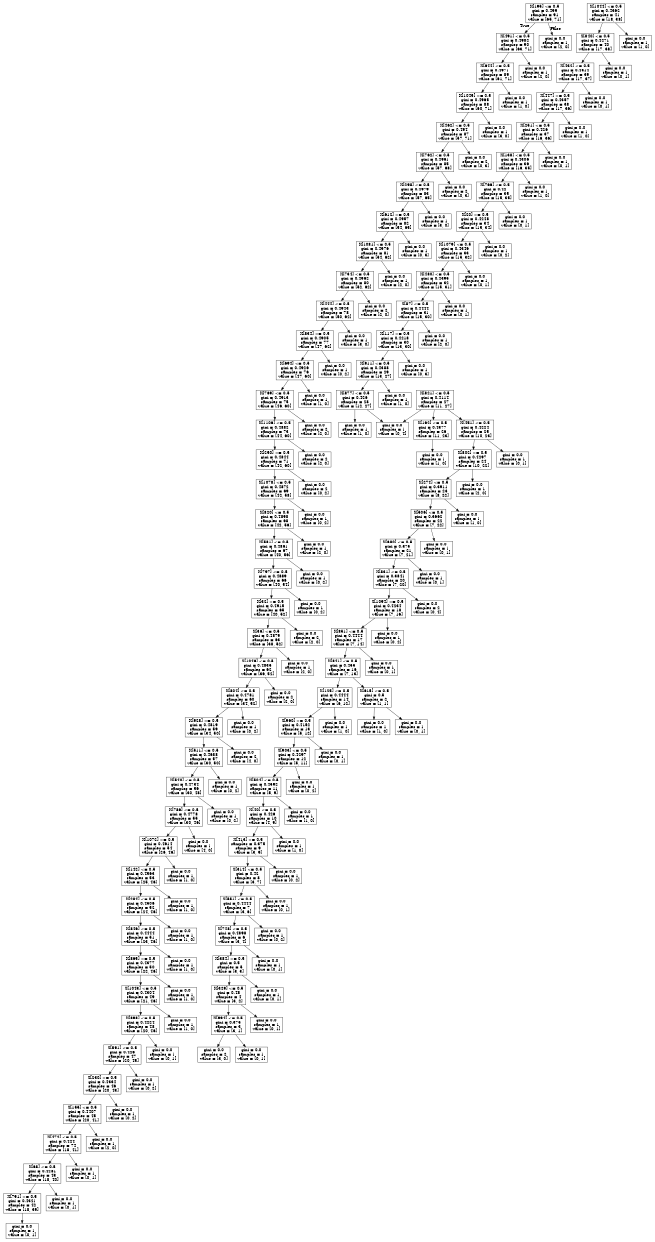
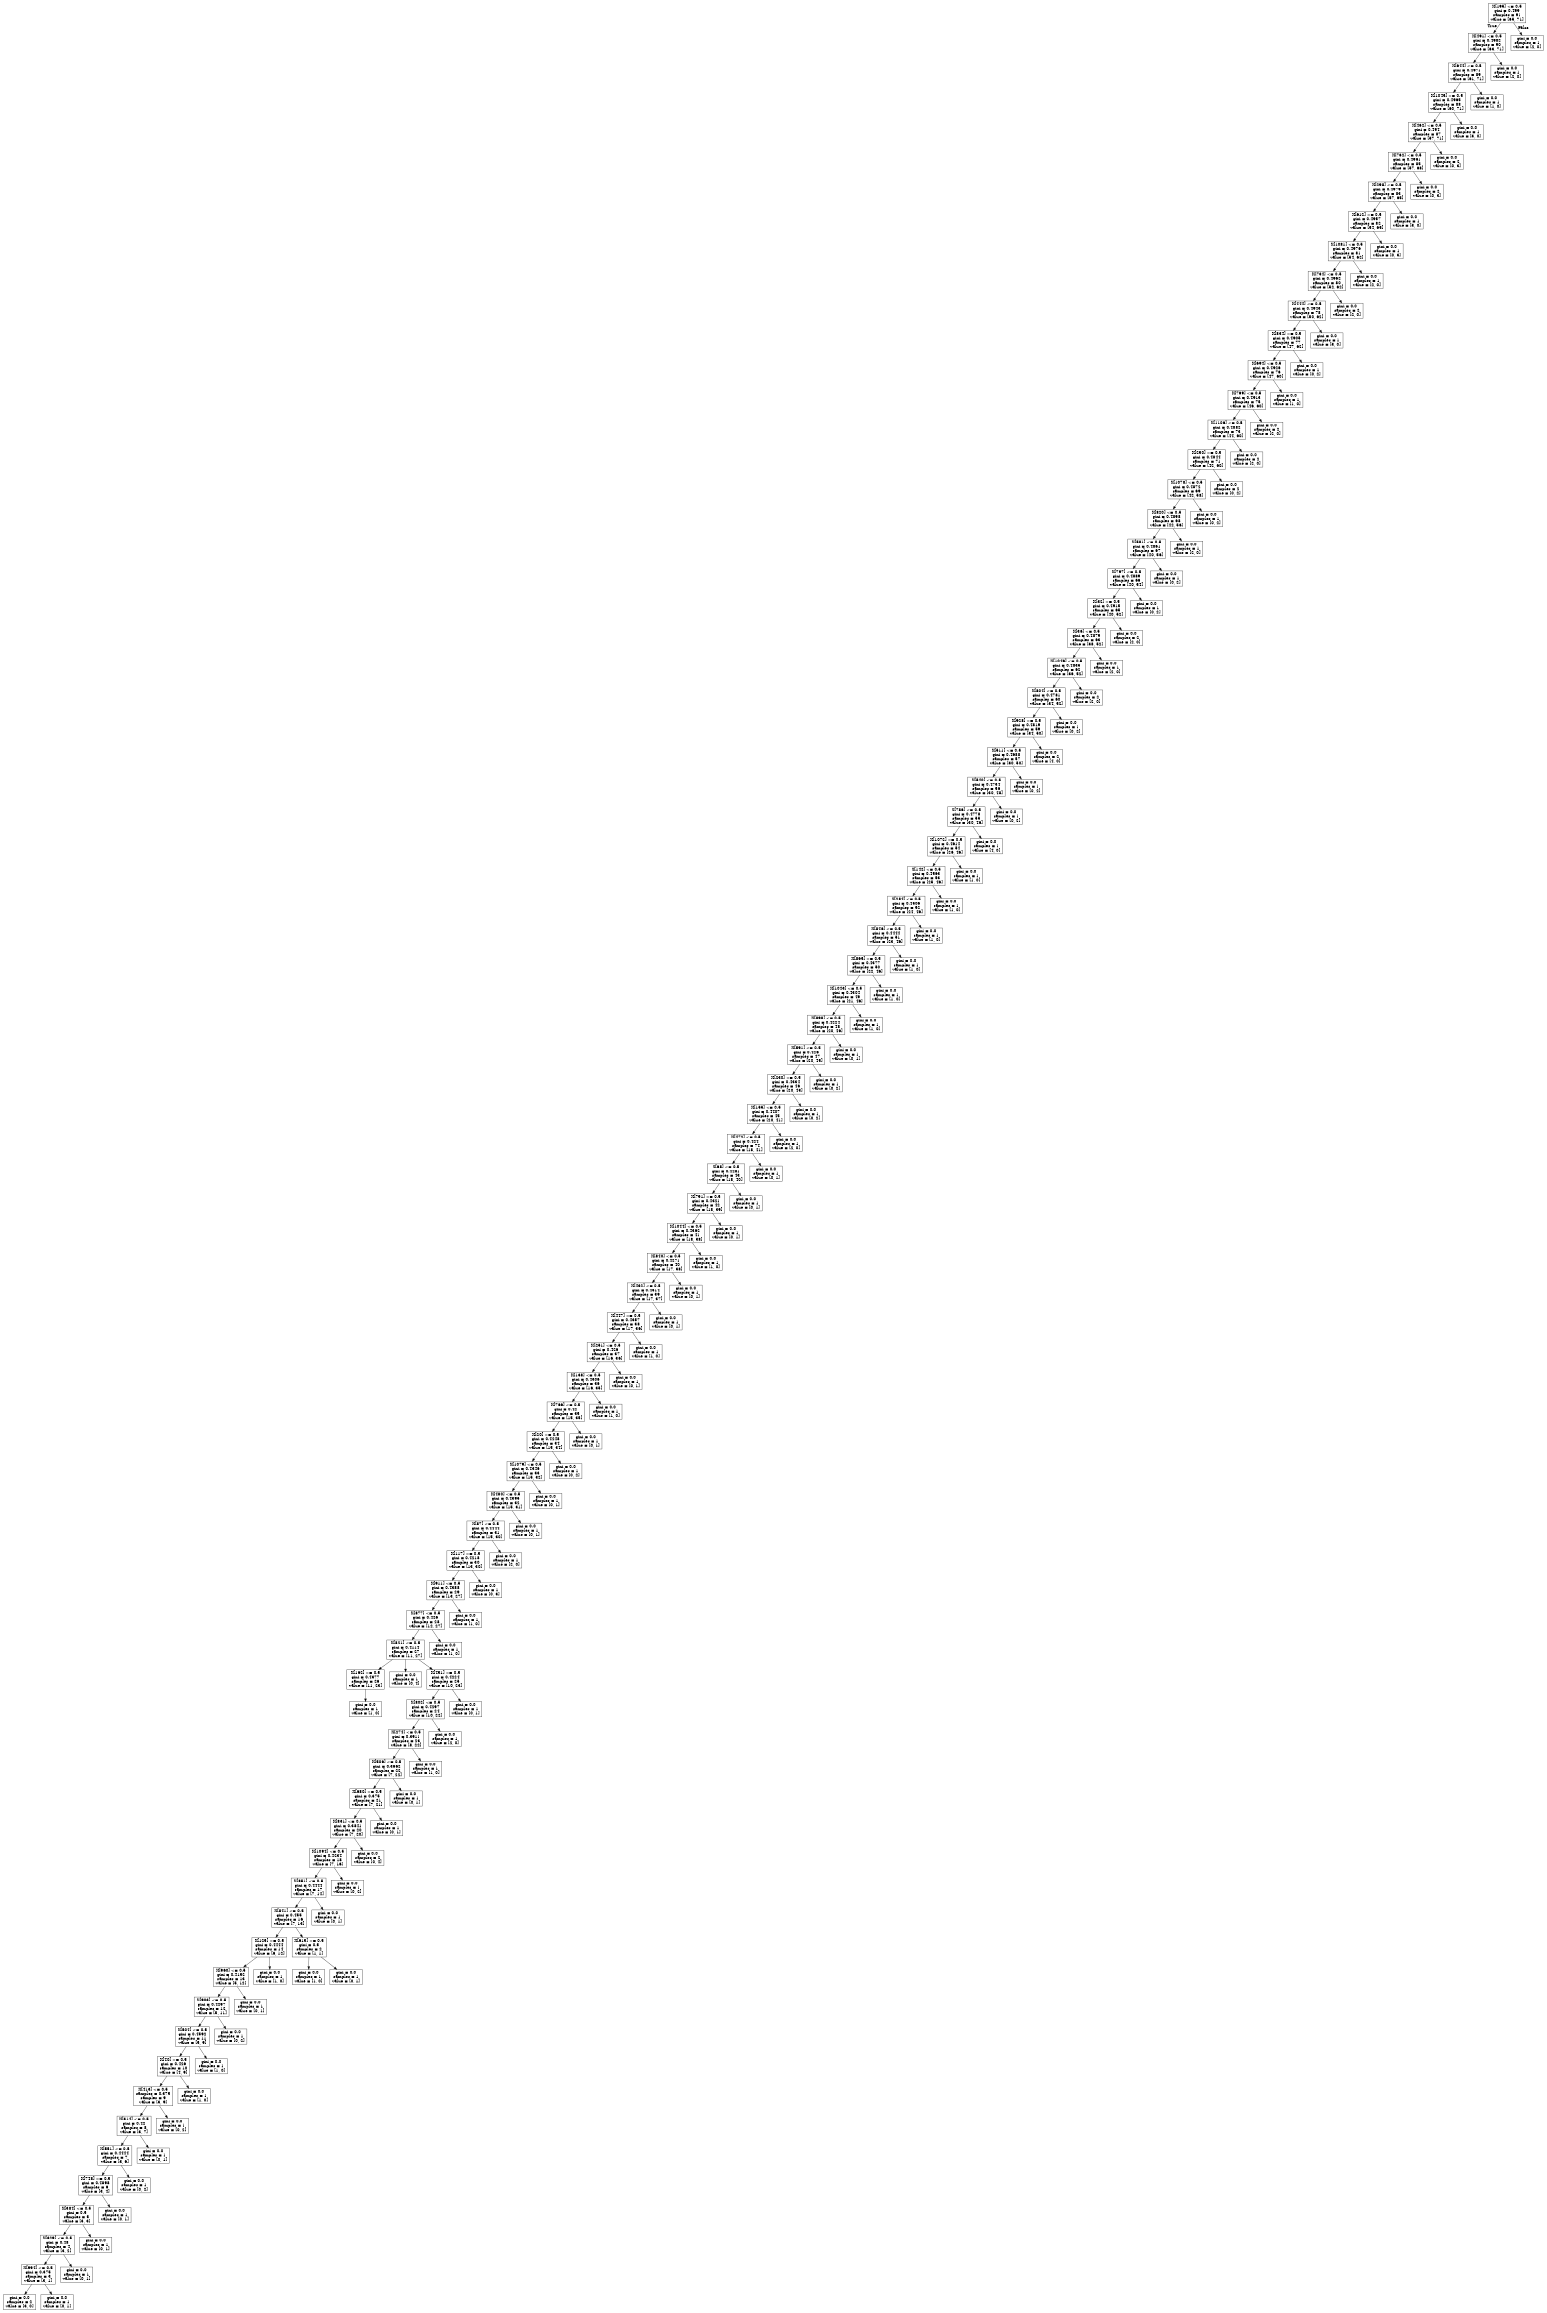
(374, 415) -> (416, 1634)
none -> (697, 1217)
